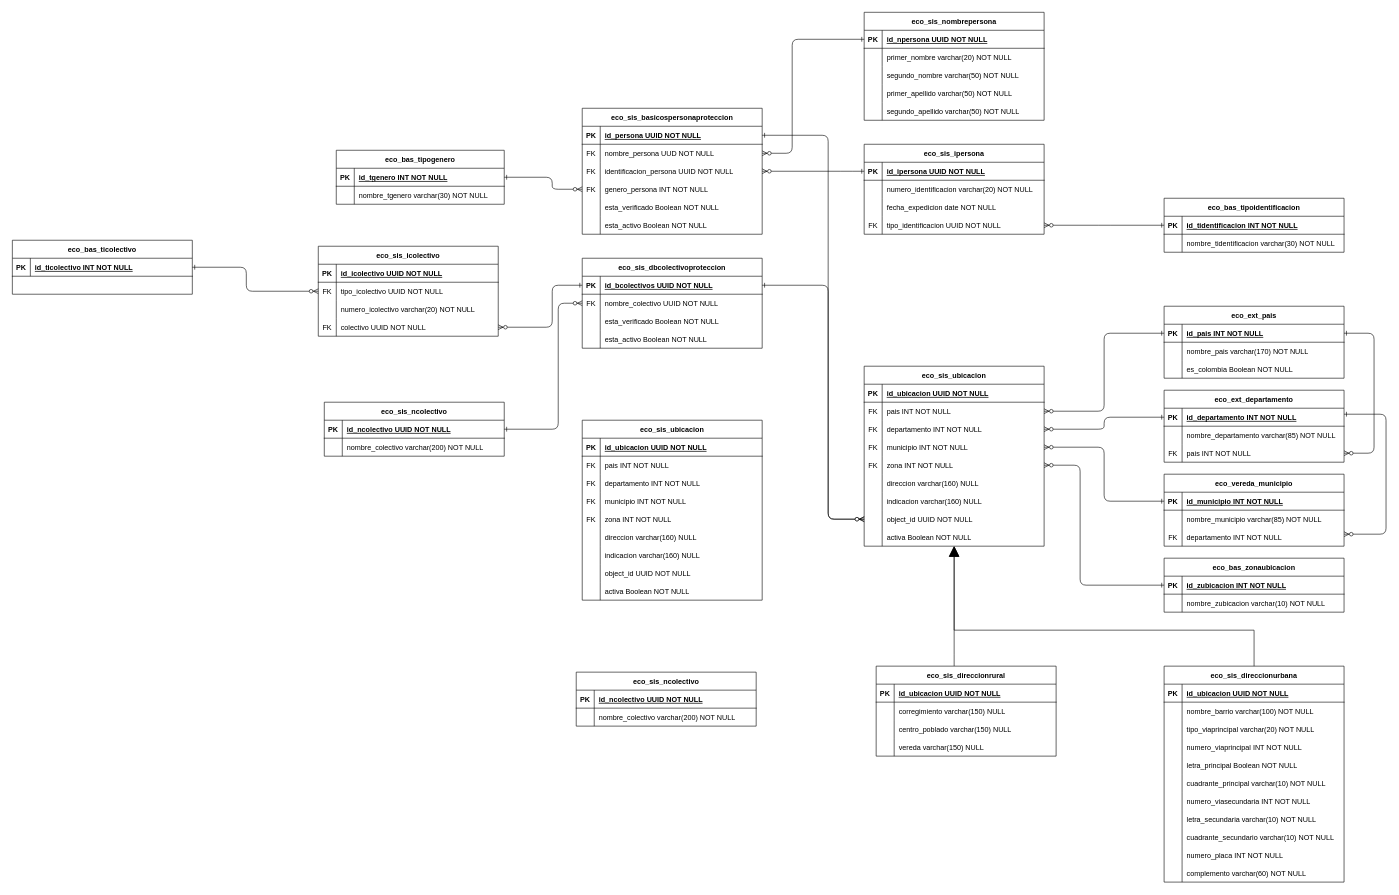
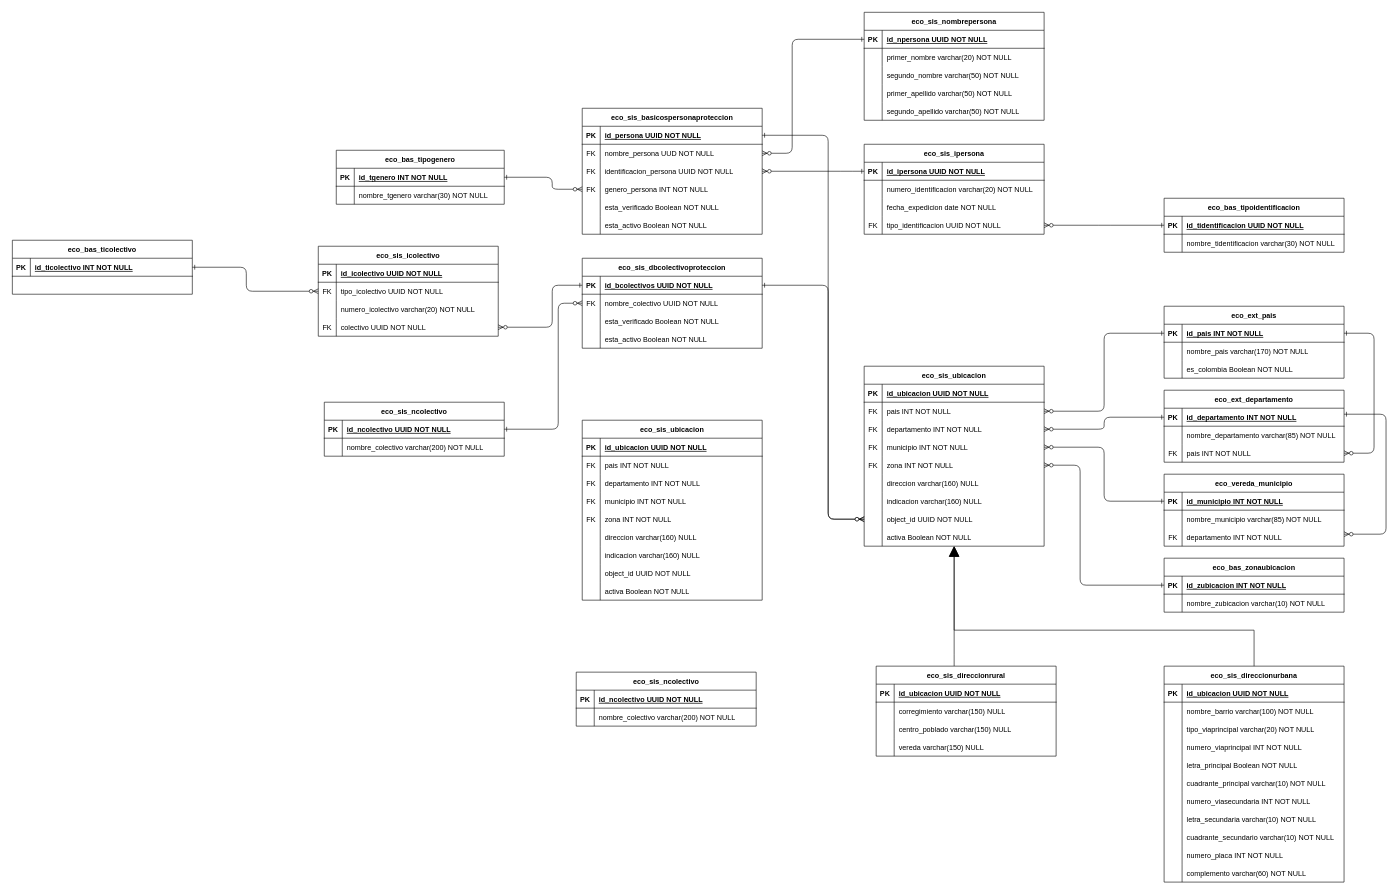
(1242, 226) -> (1244, 226)
